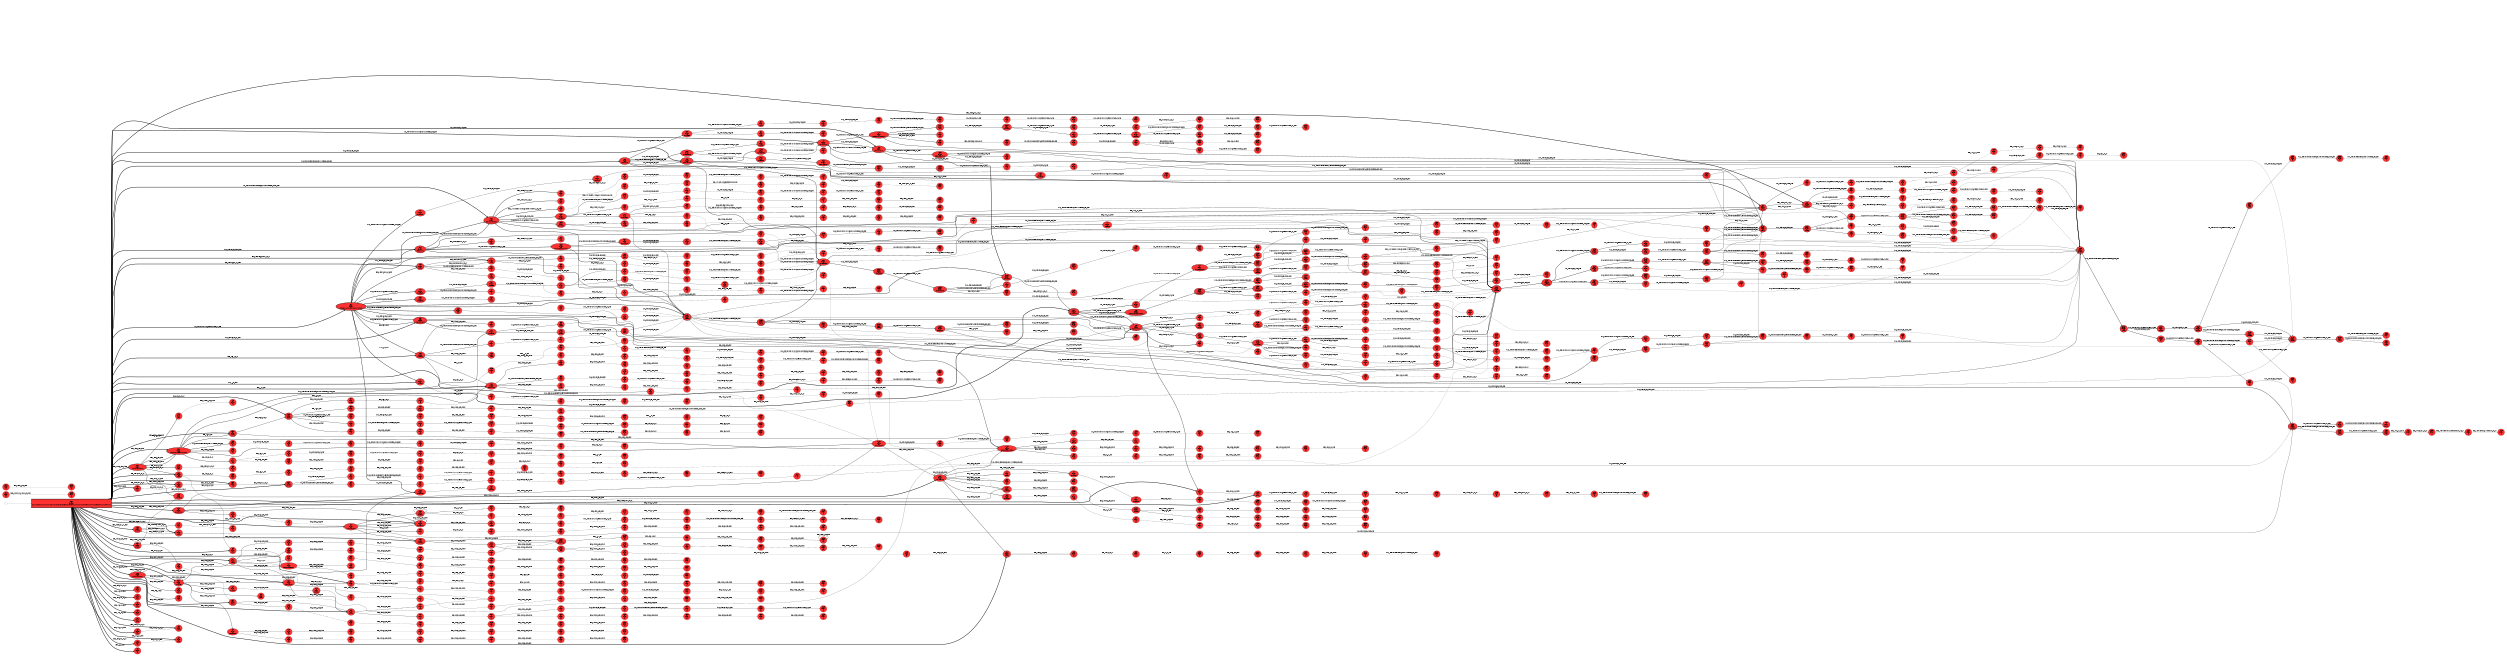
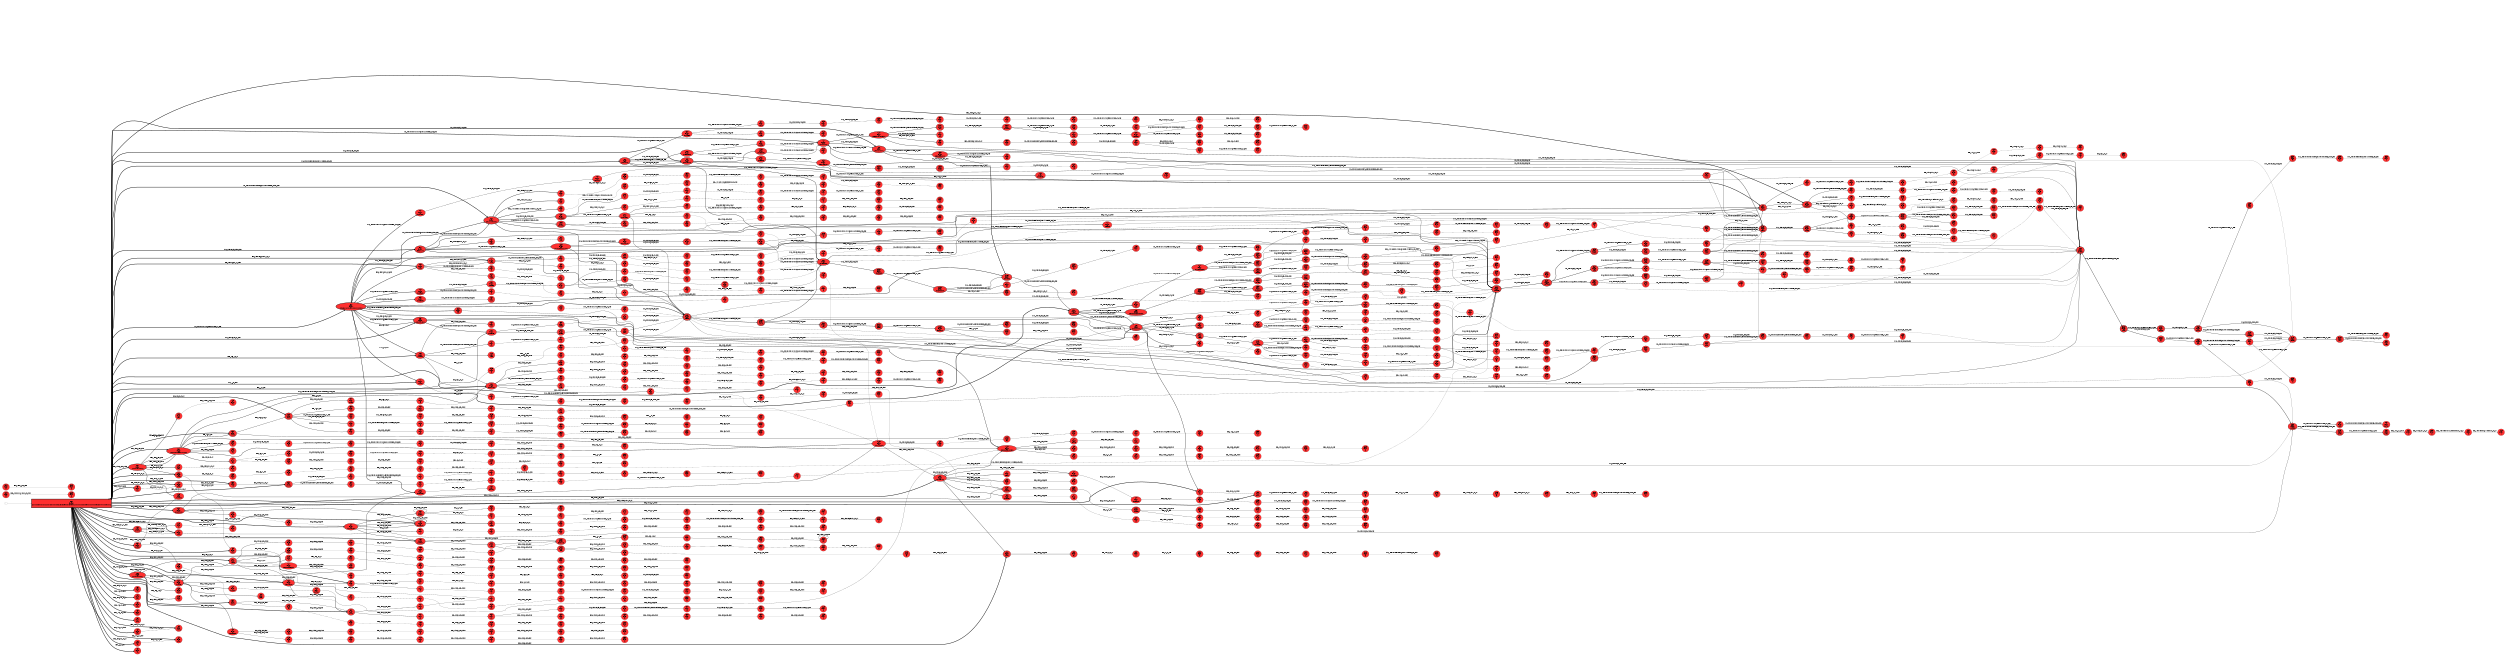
none -> (561, 371)
none -> (320, 558)
